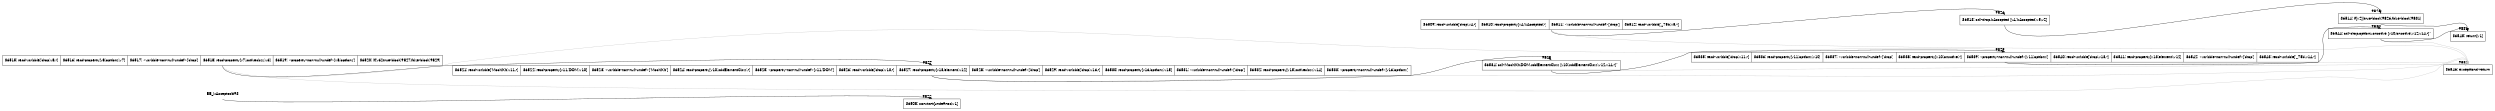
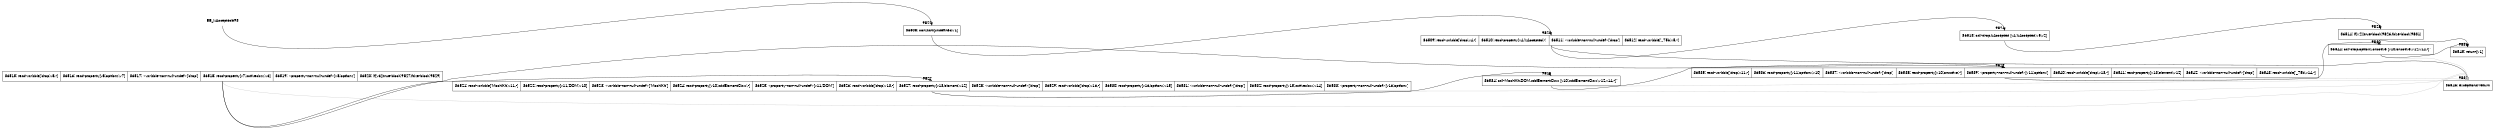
(1110, 34) -> (1048, 48)
none -> (1240, 36)
(2012, 48) -> (2012, 64)
